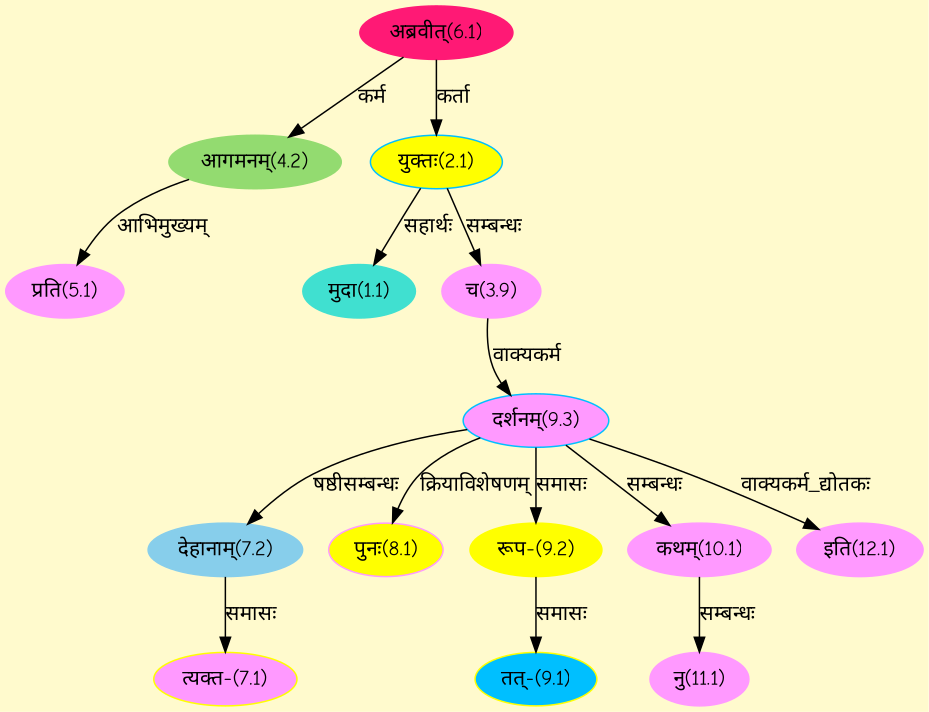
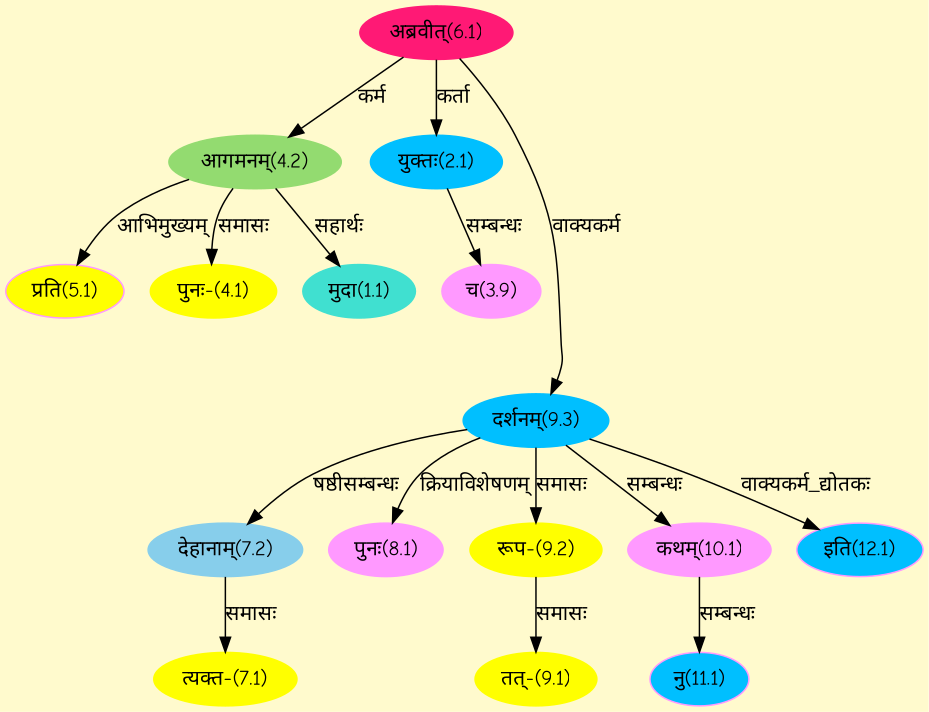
(436, 162) -> (436, 162)
(401, 220) -> (303, 221)
(65, 291) -> (65, 291)
none -> (213, 291)
(489, 352) -> (546, 208)
(536, 421) -> (536, 421)
(386, 550) -> (386, 550)
(860, 550) -> (860, 550)
(225, 679) -> (225, 679)
(536, 679) -> (536, 679)
(699, 679) -> (699, 679)
